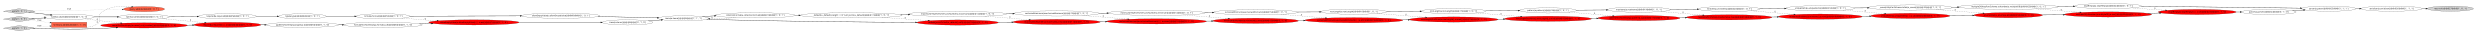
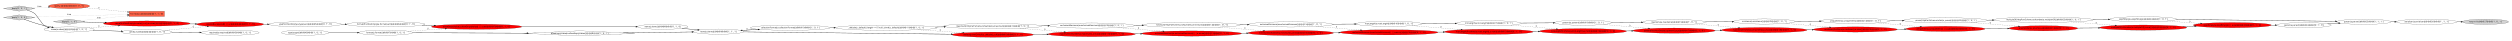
(103, 11) -> (106, 10)
(267, 16) -> none
(561, 16) -> (580, 33)
